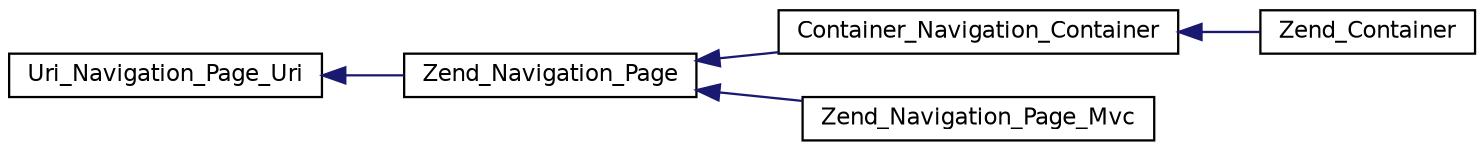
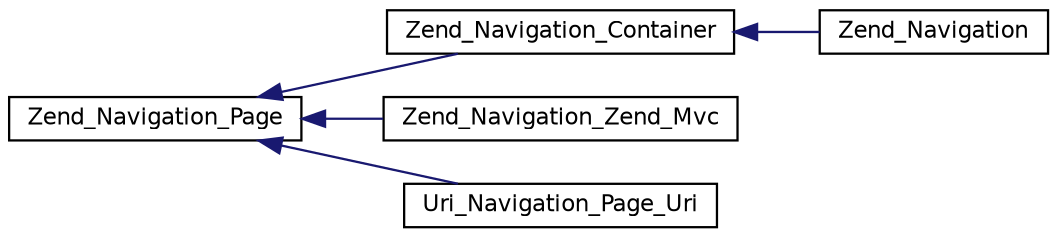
(978, 32) -> (561, 32)
(1368, 32) -> (934, 32)
(375, 75) -> (370, 165)
(978, 119) -> (561, 119)
